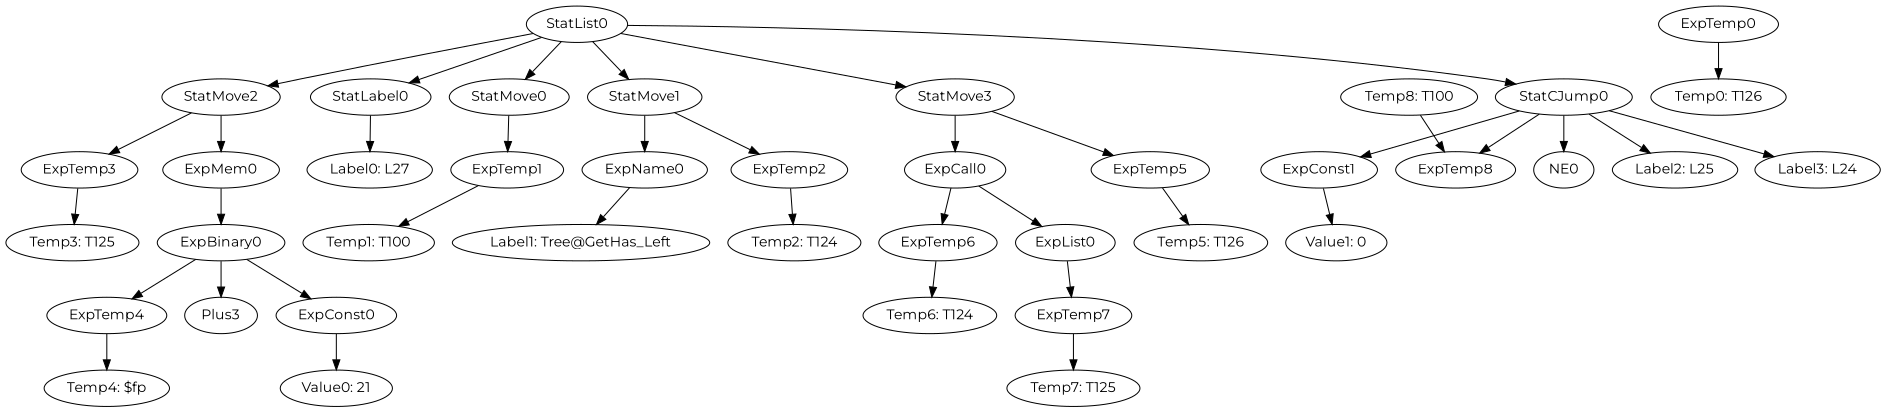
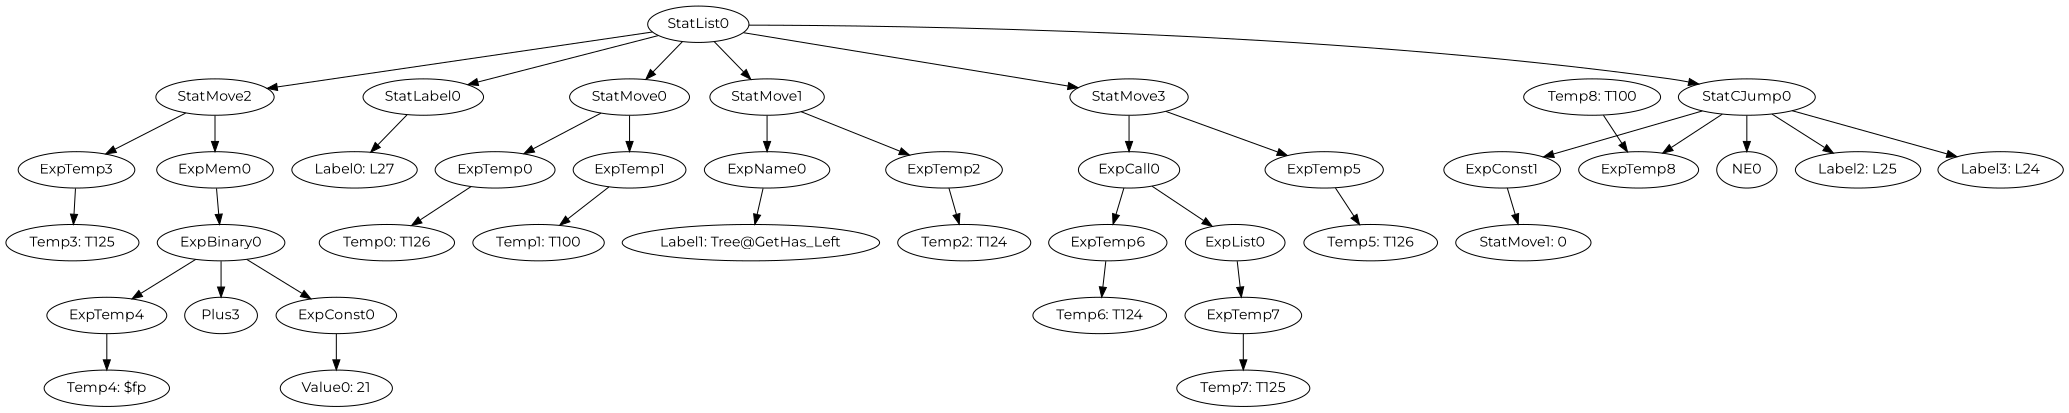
none -> (567, 131)
(1336, 243) -> (1523, 243)
